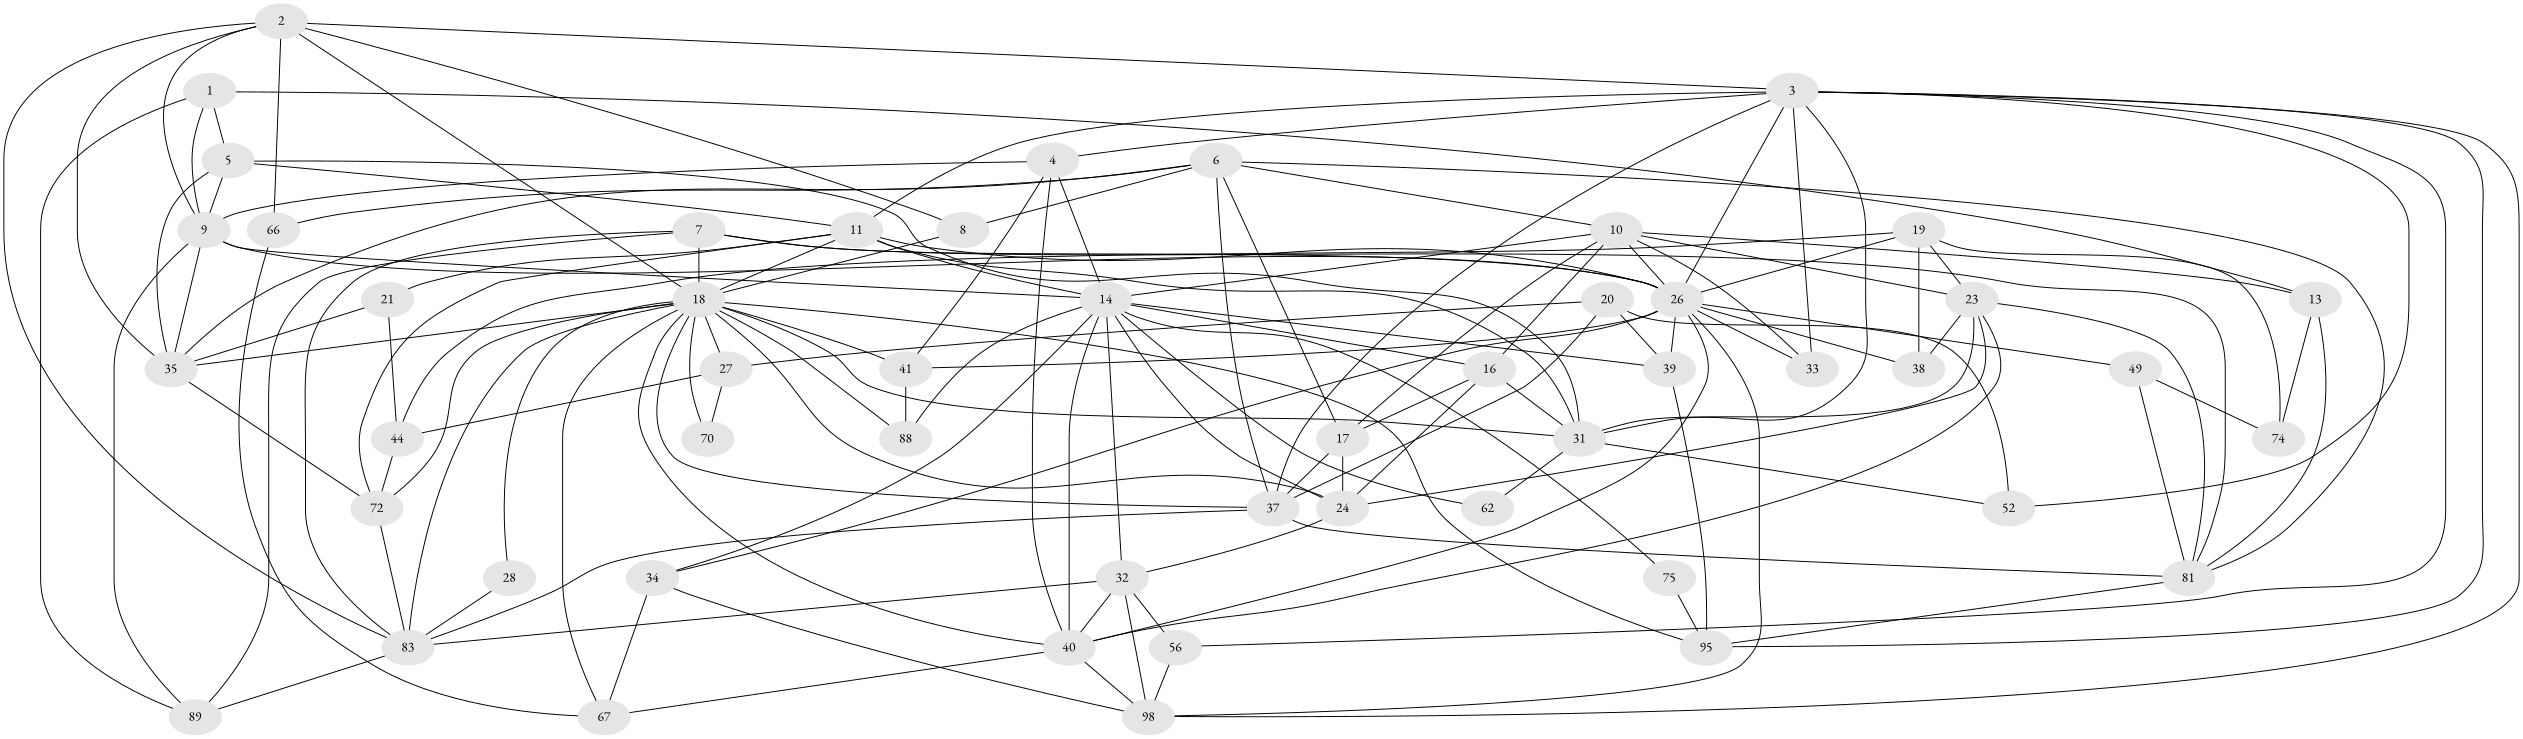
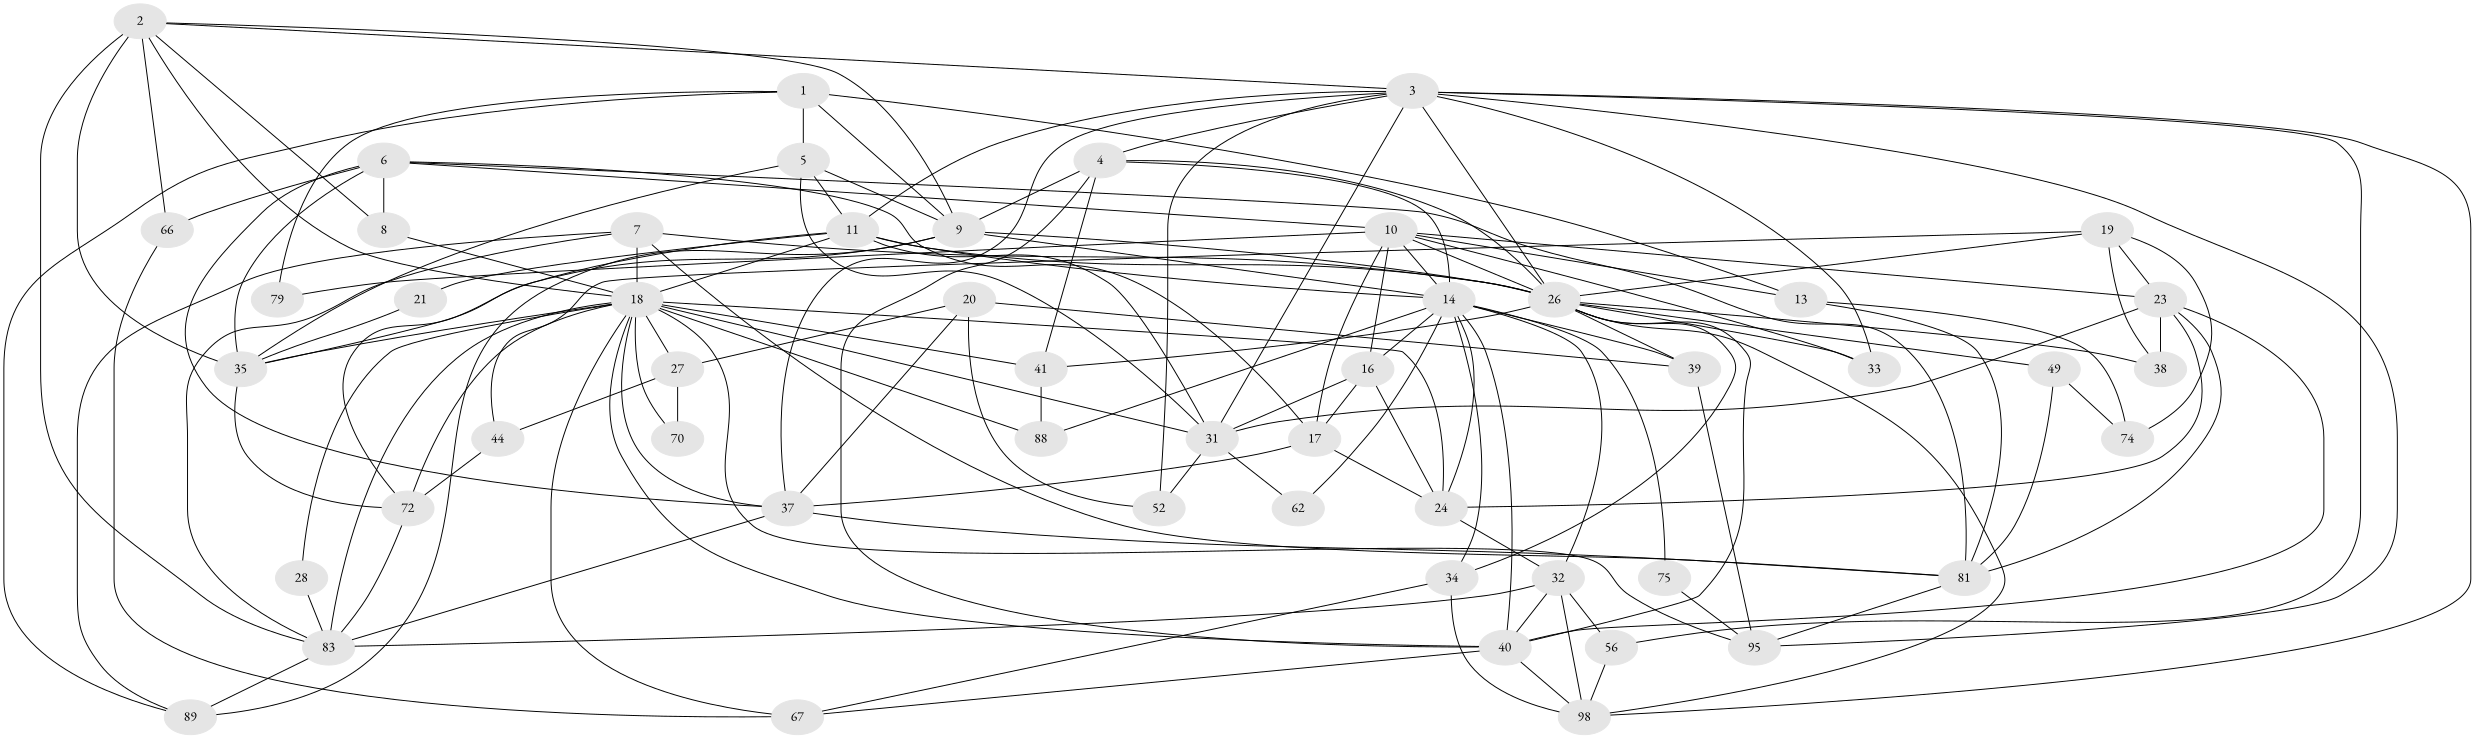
none -> (1423, 203)
none -> (277, 300)
(392, 369) -> none
